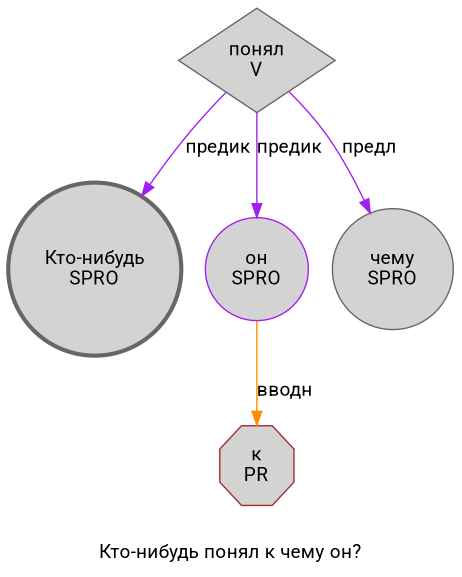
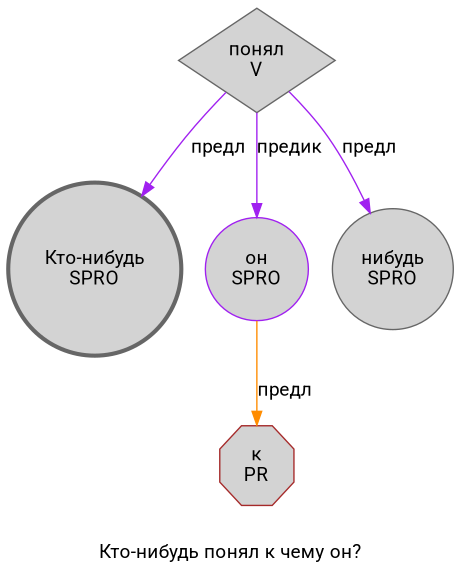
(218, 148) -> (218, 148)
(393, 269) -> (393, 269)
(285, 391) -> (285, 391)
